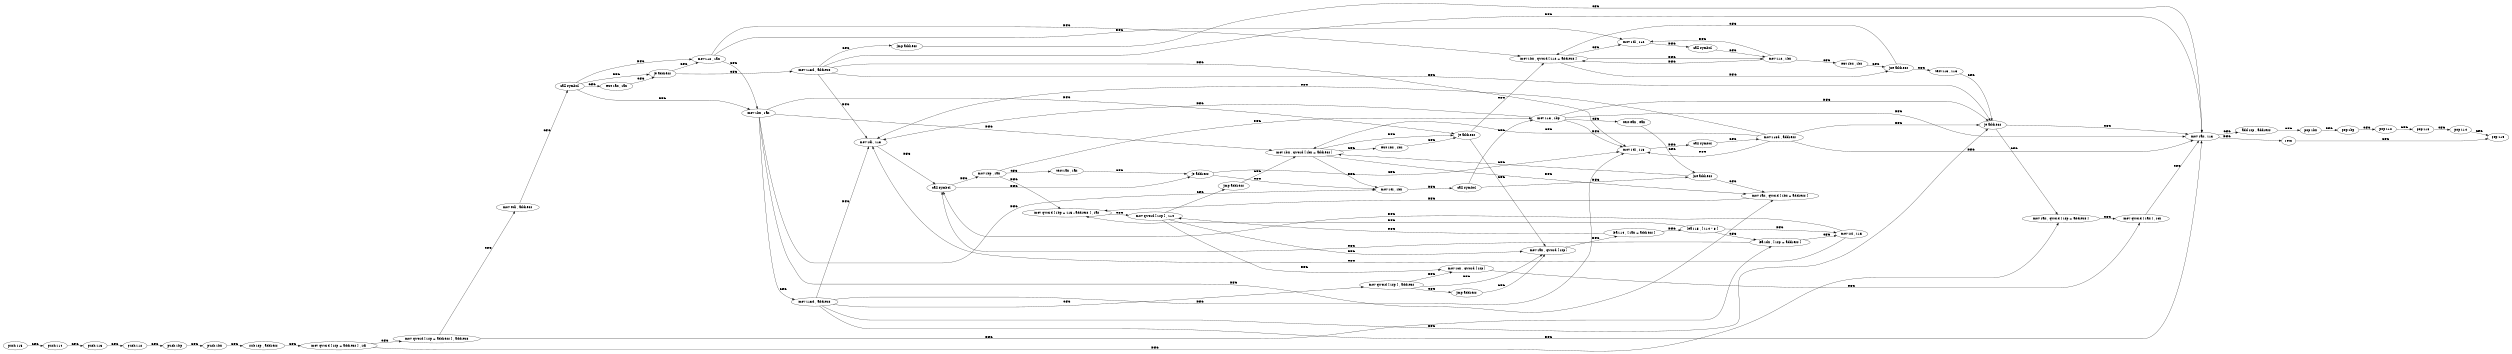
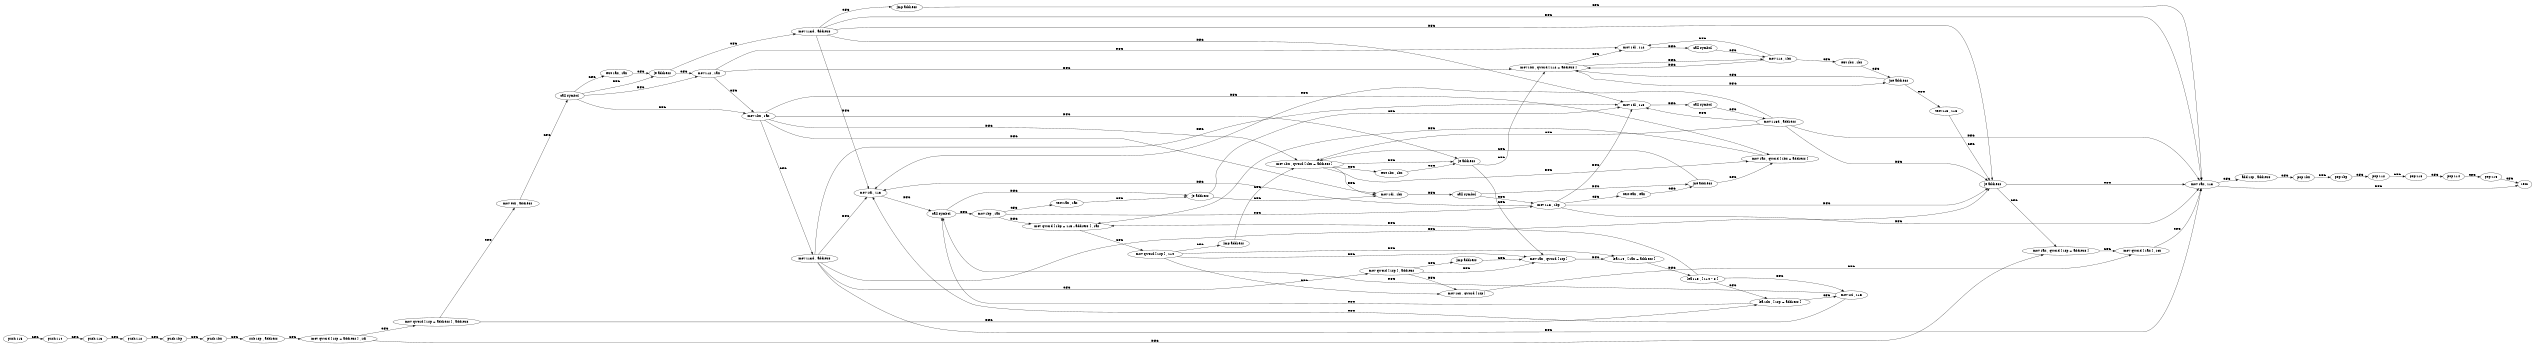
(2391, 141) -> (2508, 181)
(1392, 232) -> (1397, 250)
